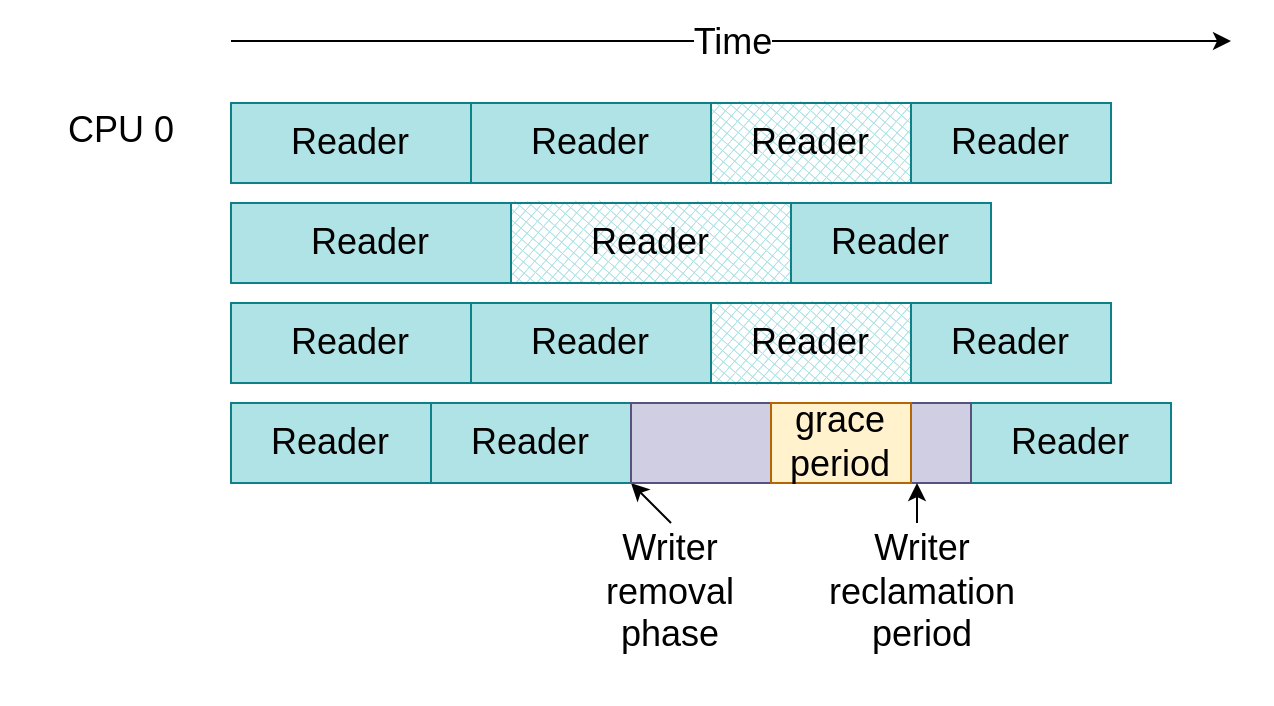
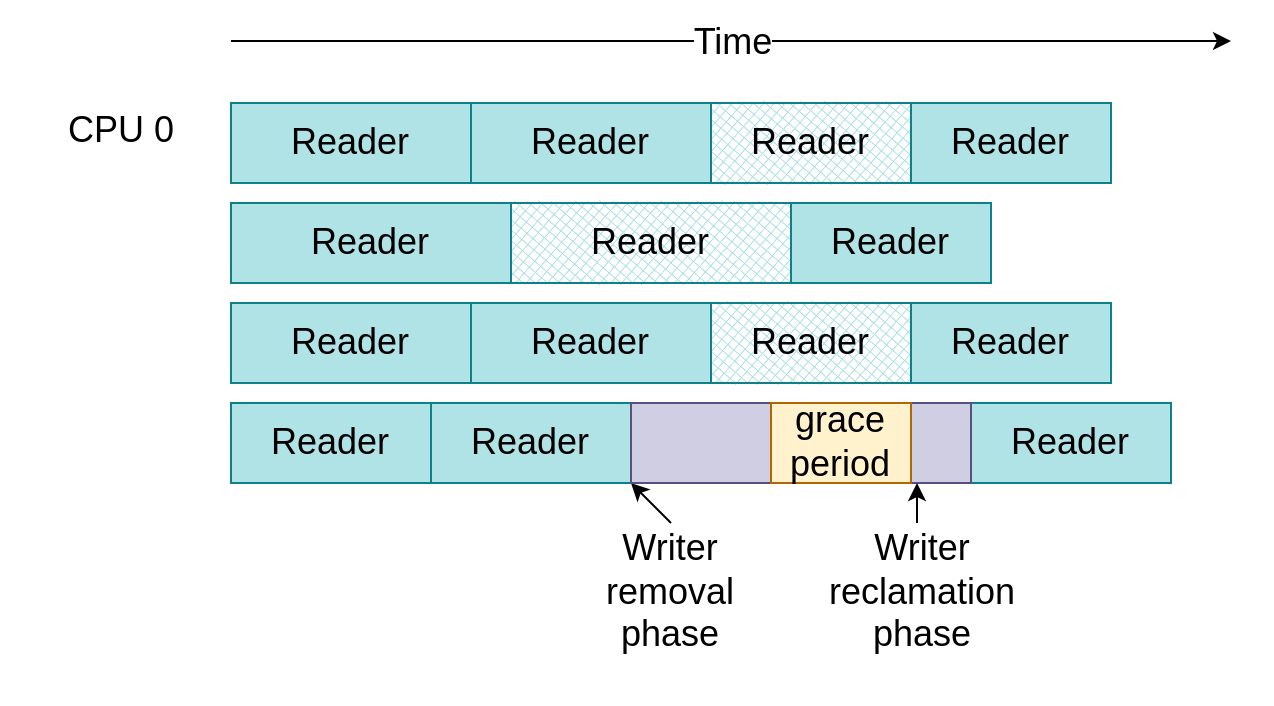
(923, 593) -> (923, 593)
